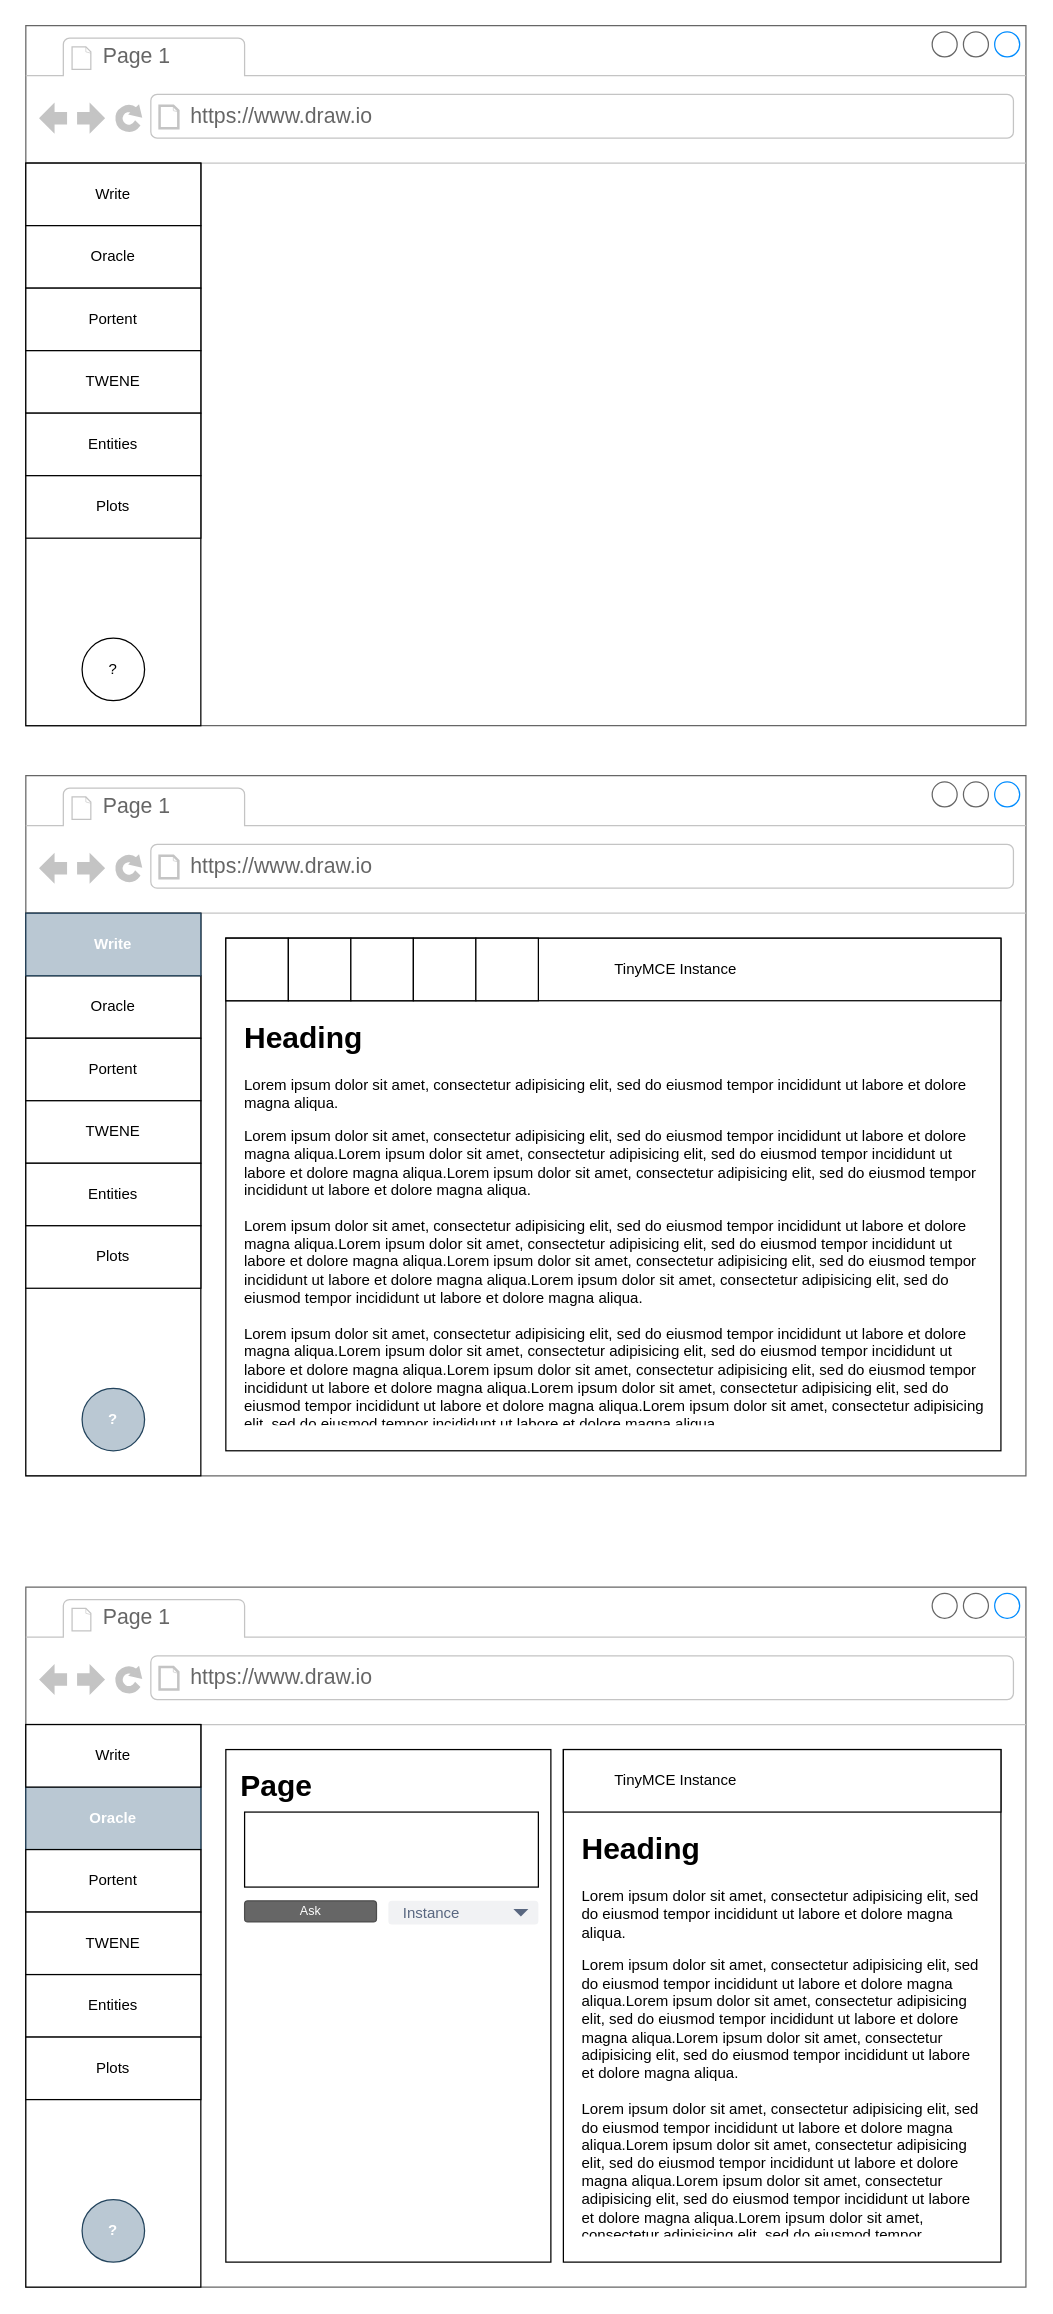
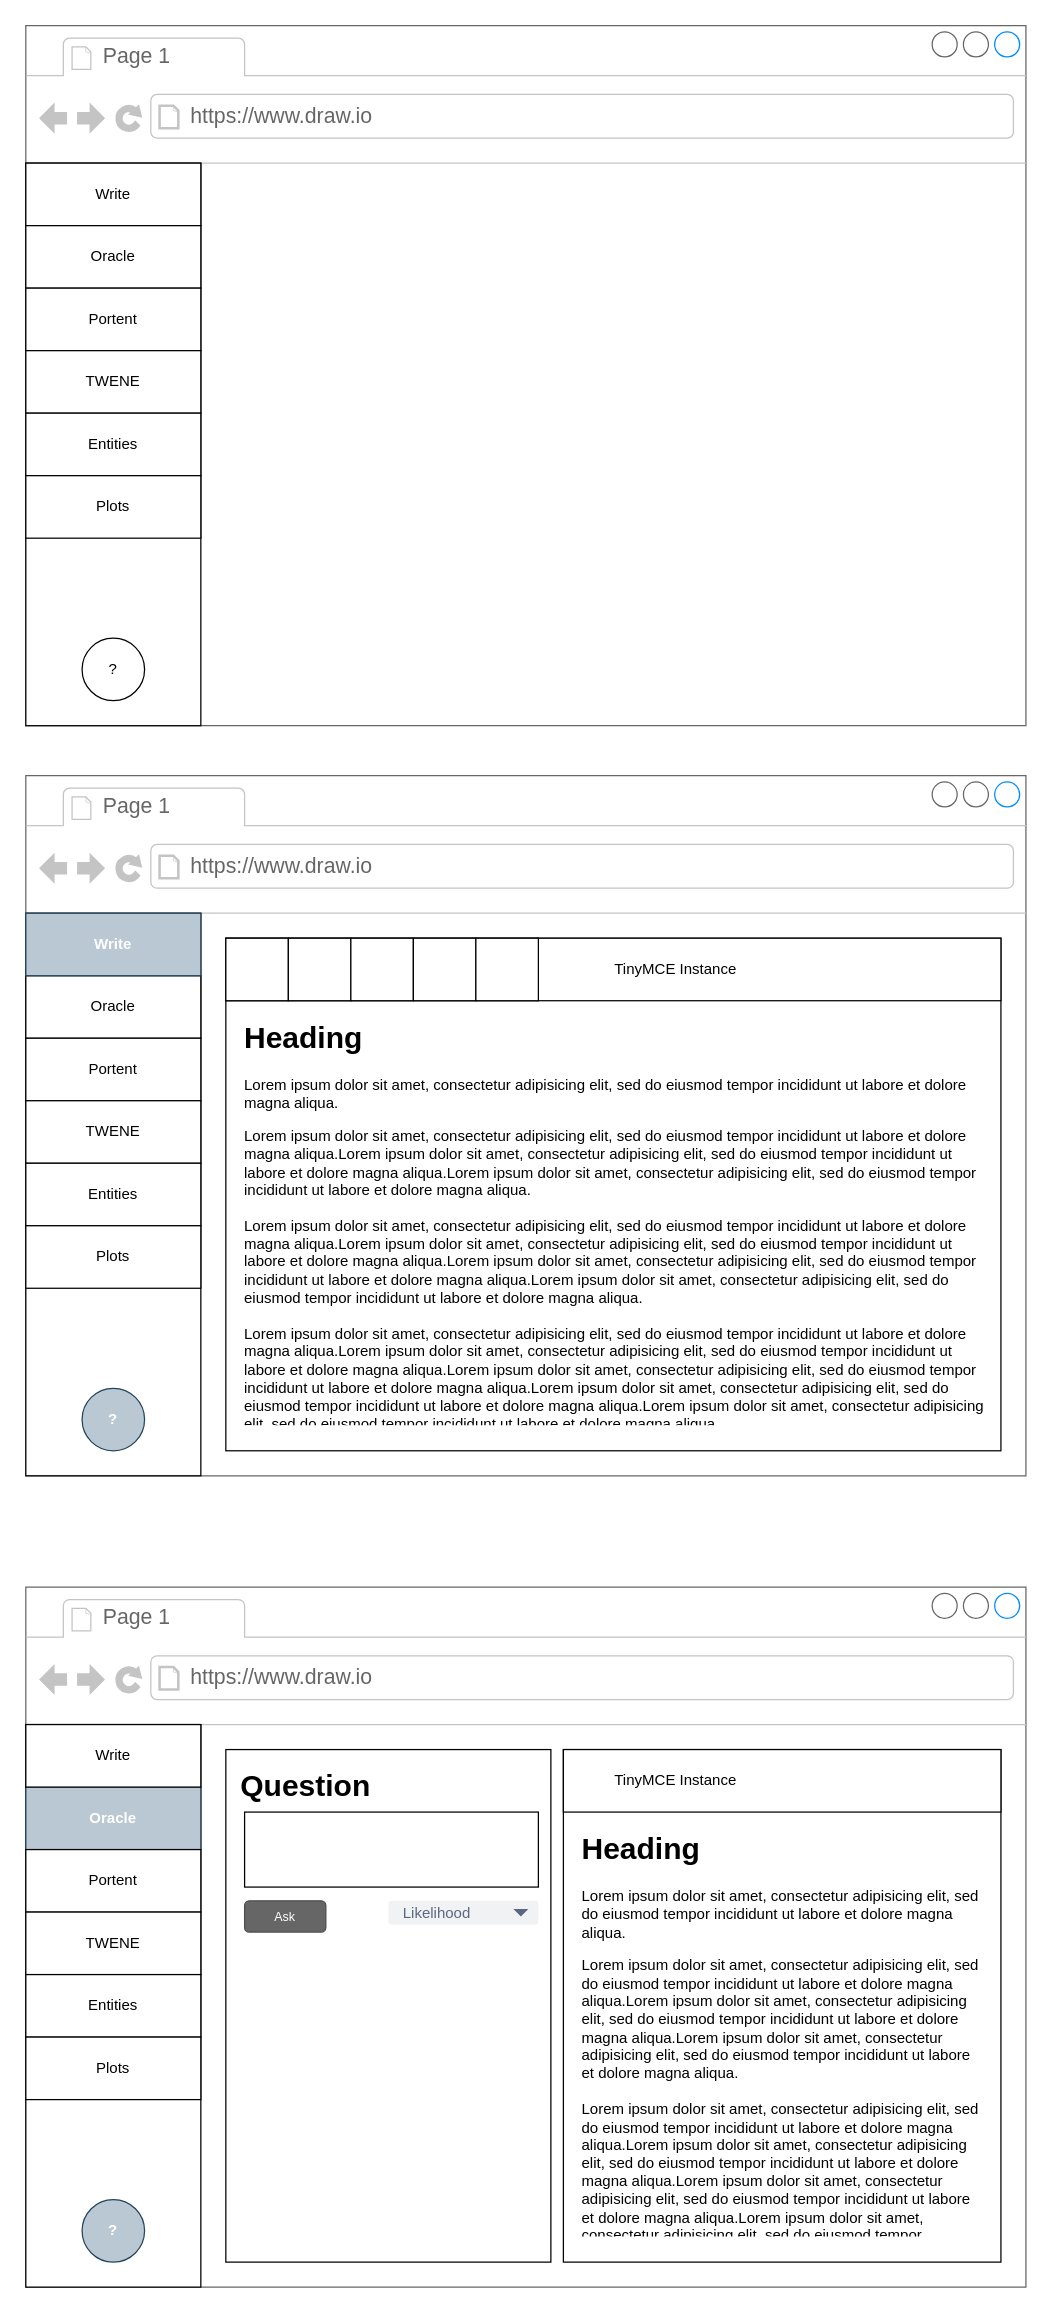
(274, 1787) -> (304, 1787)
(310, 1911) -> (285, 1916)
(437, 1913) -> (439, 1913)
